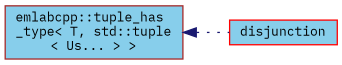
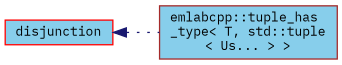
(213, 32) -> (143, 32)
